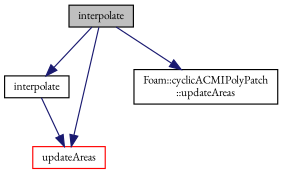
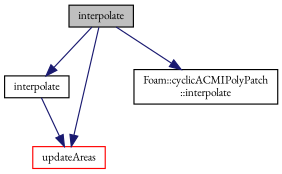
(206, 87) -> (206, 87)
